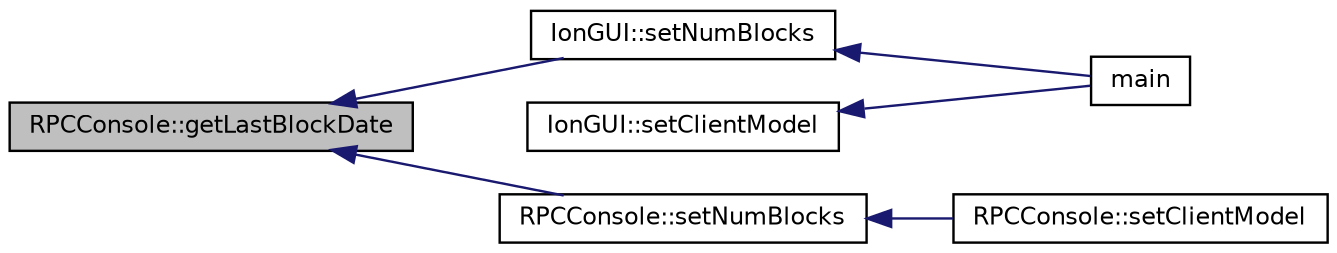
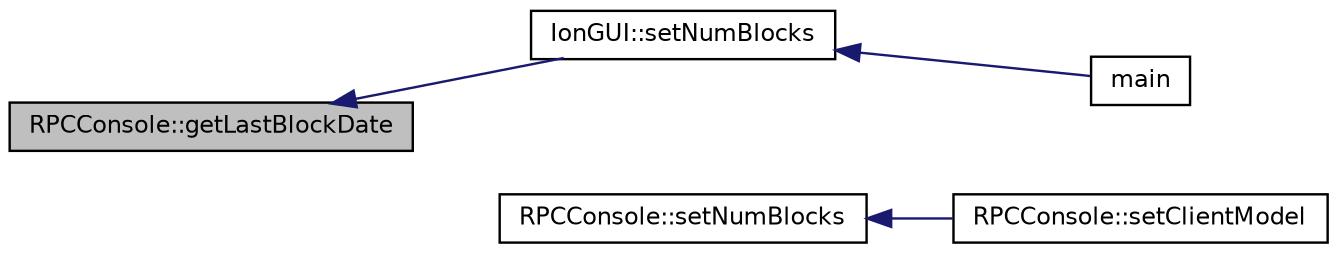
(683, 127) -> none
(460, 175) -> none
